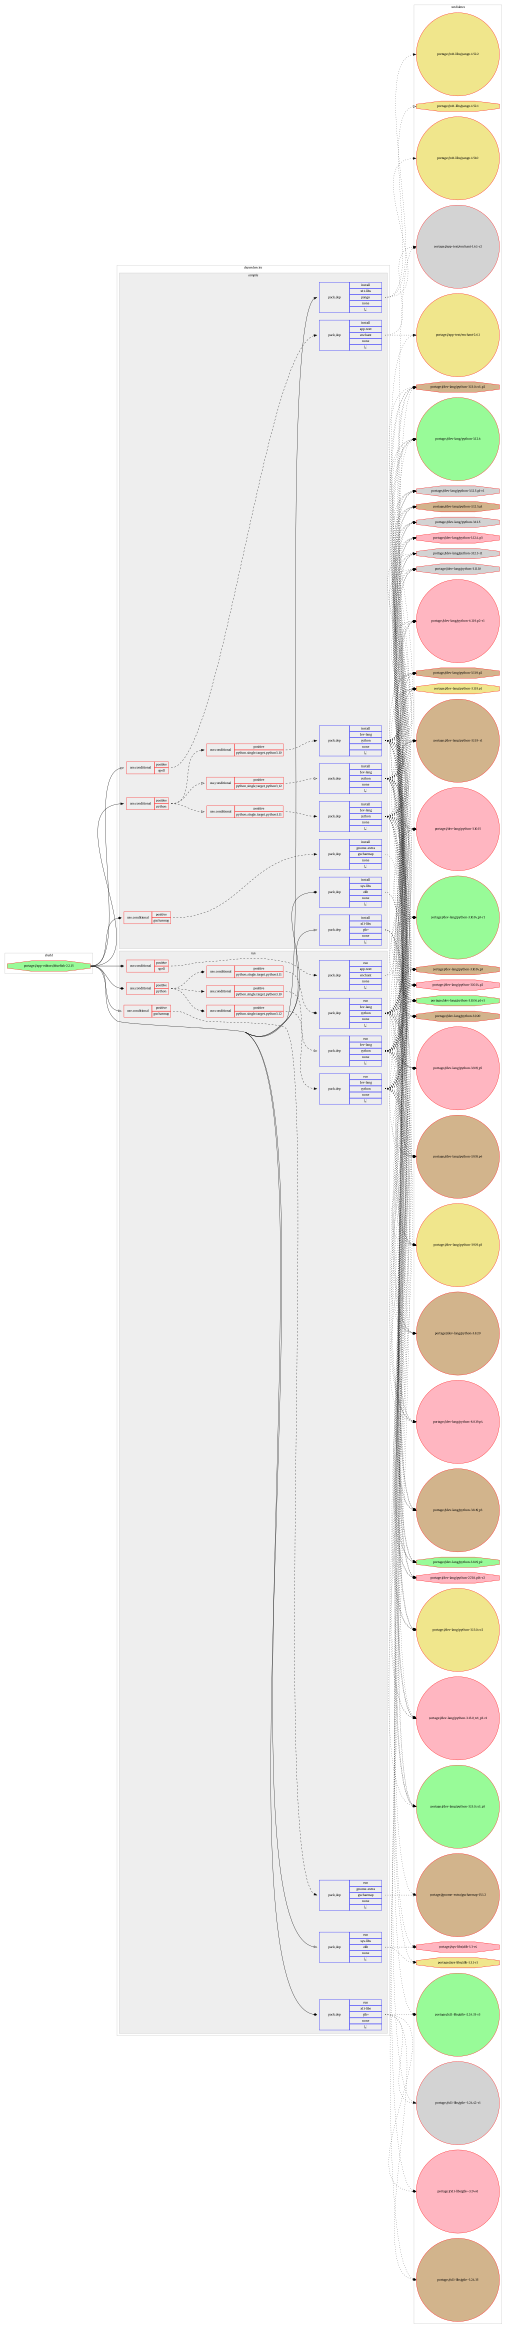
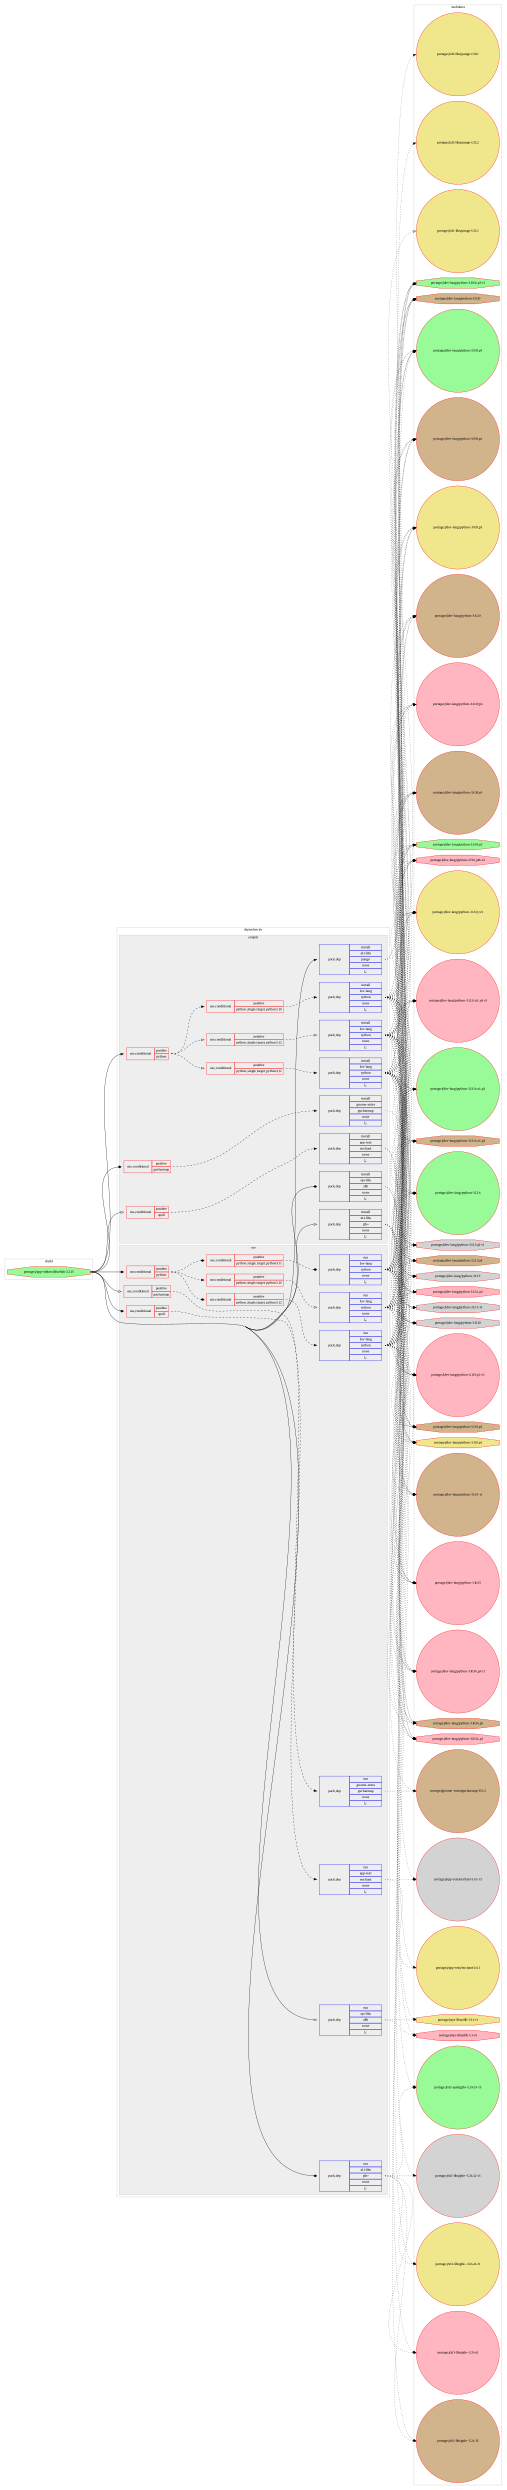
(458, 106) -> (458, 231)
(458, 918) -> (458, 1672)
(458, 1068) -> (458, 351)
(458, 2015) -> (458, 2088)
none -> (458, 2264)
